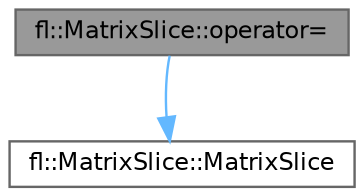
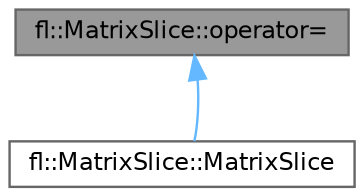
(166, 86) -> (198, 111)
